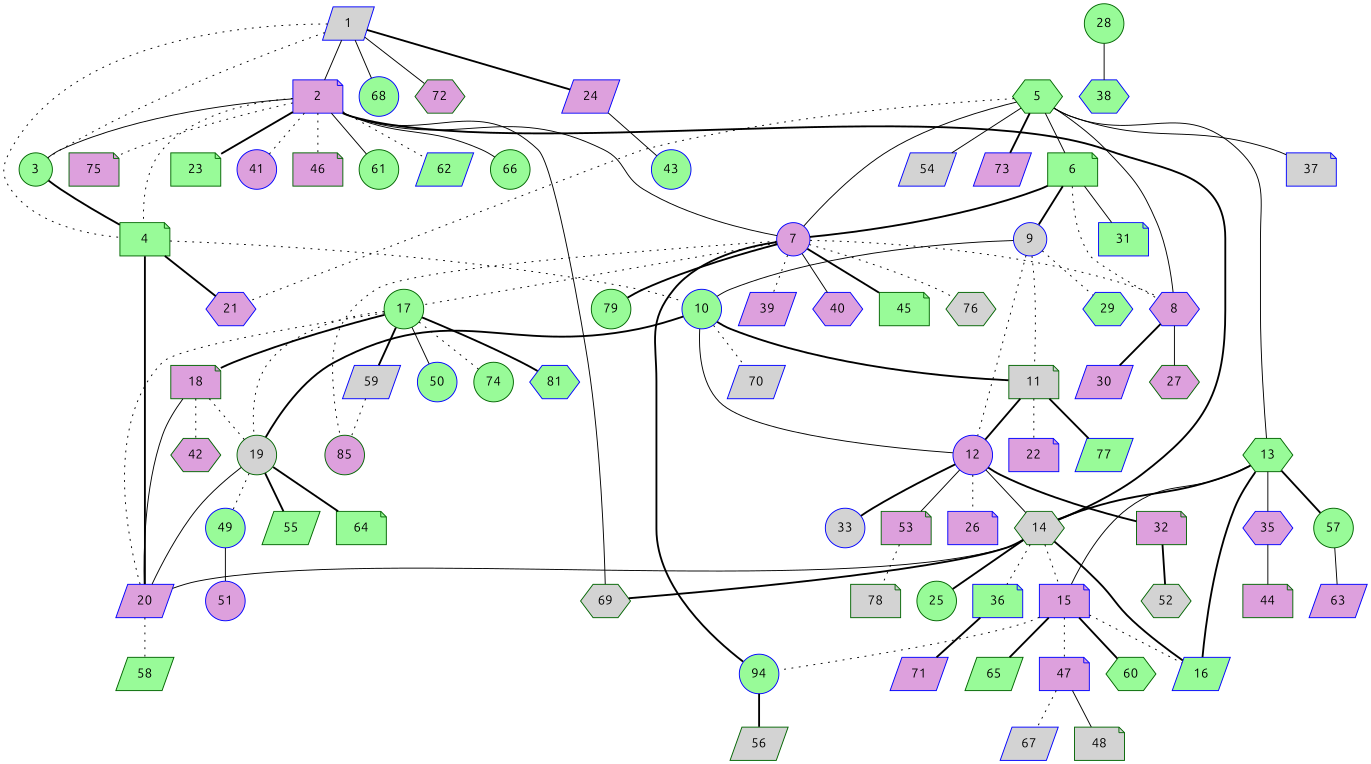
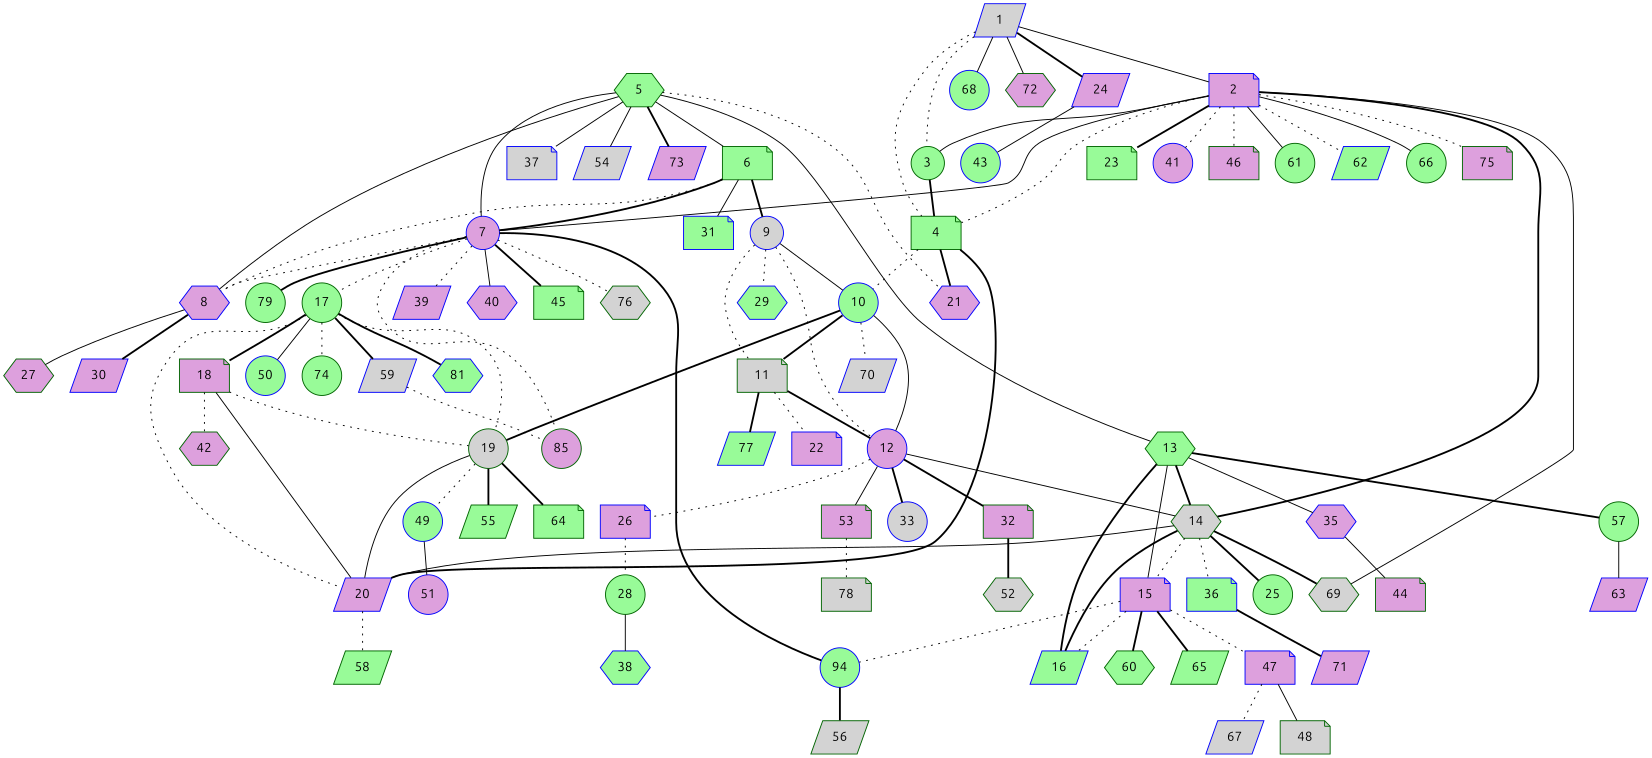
none -> (625, 557)
